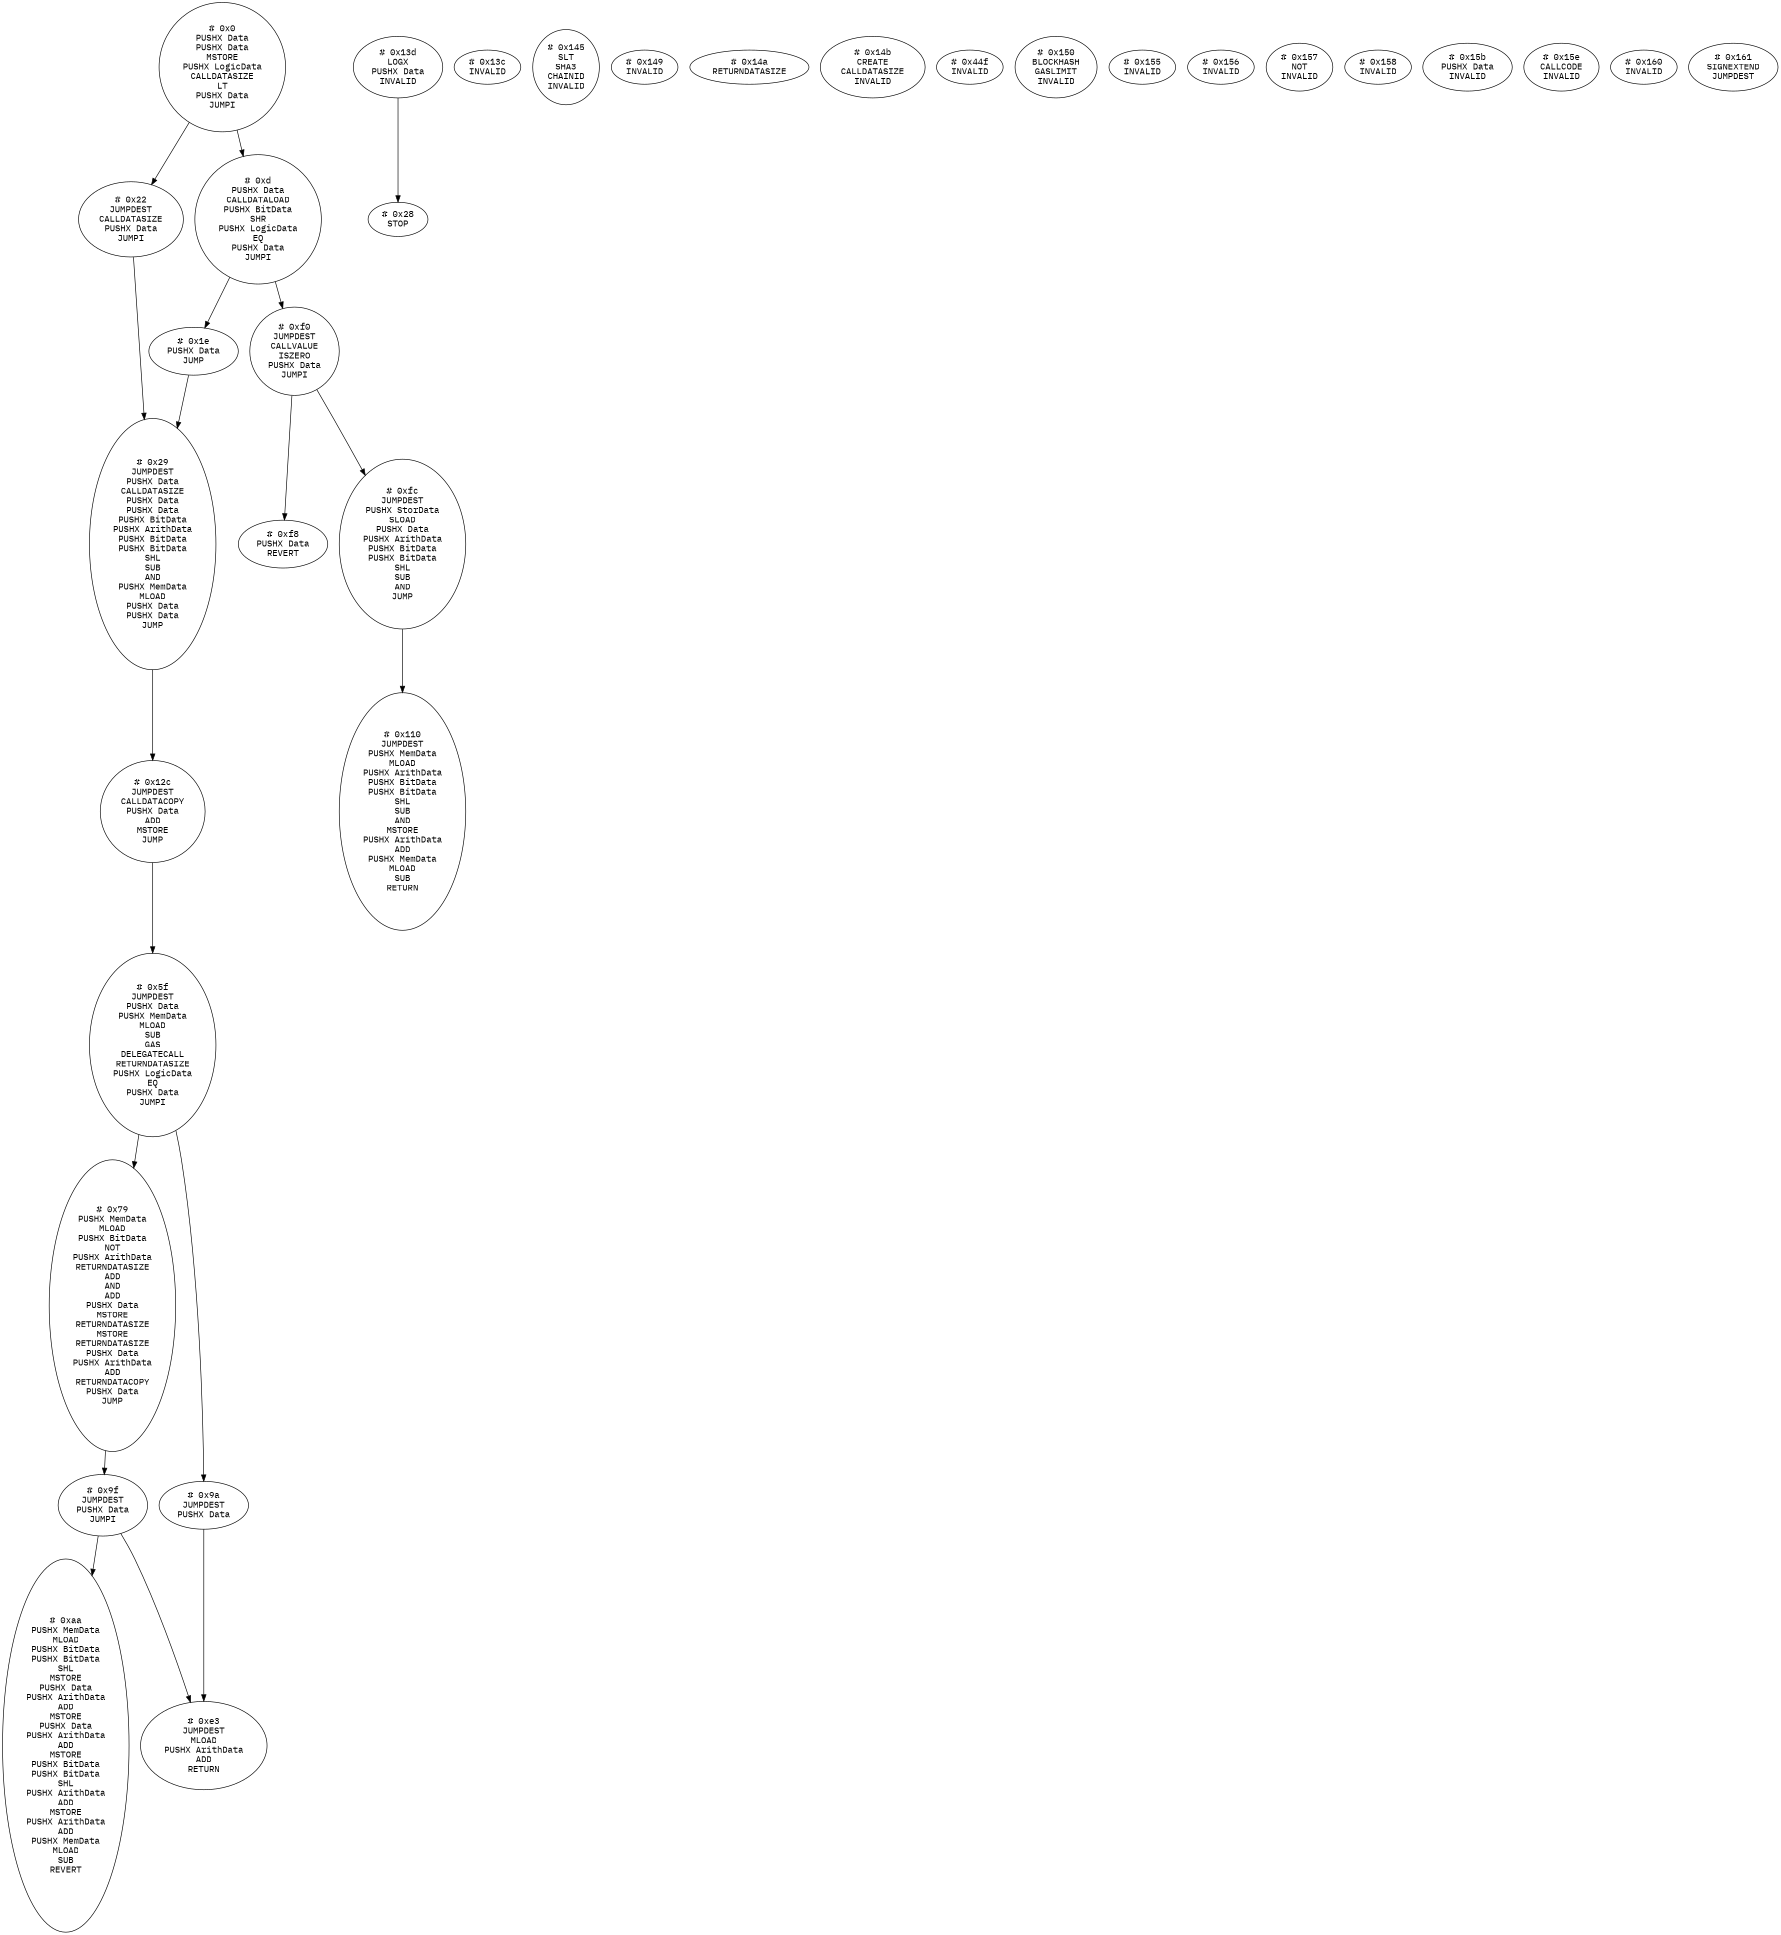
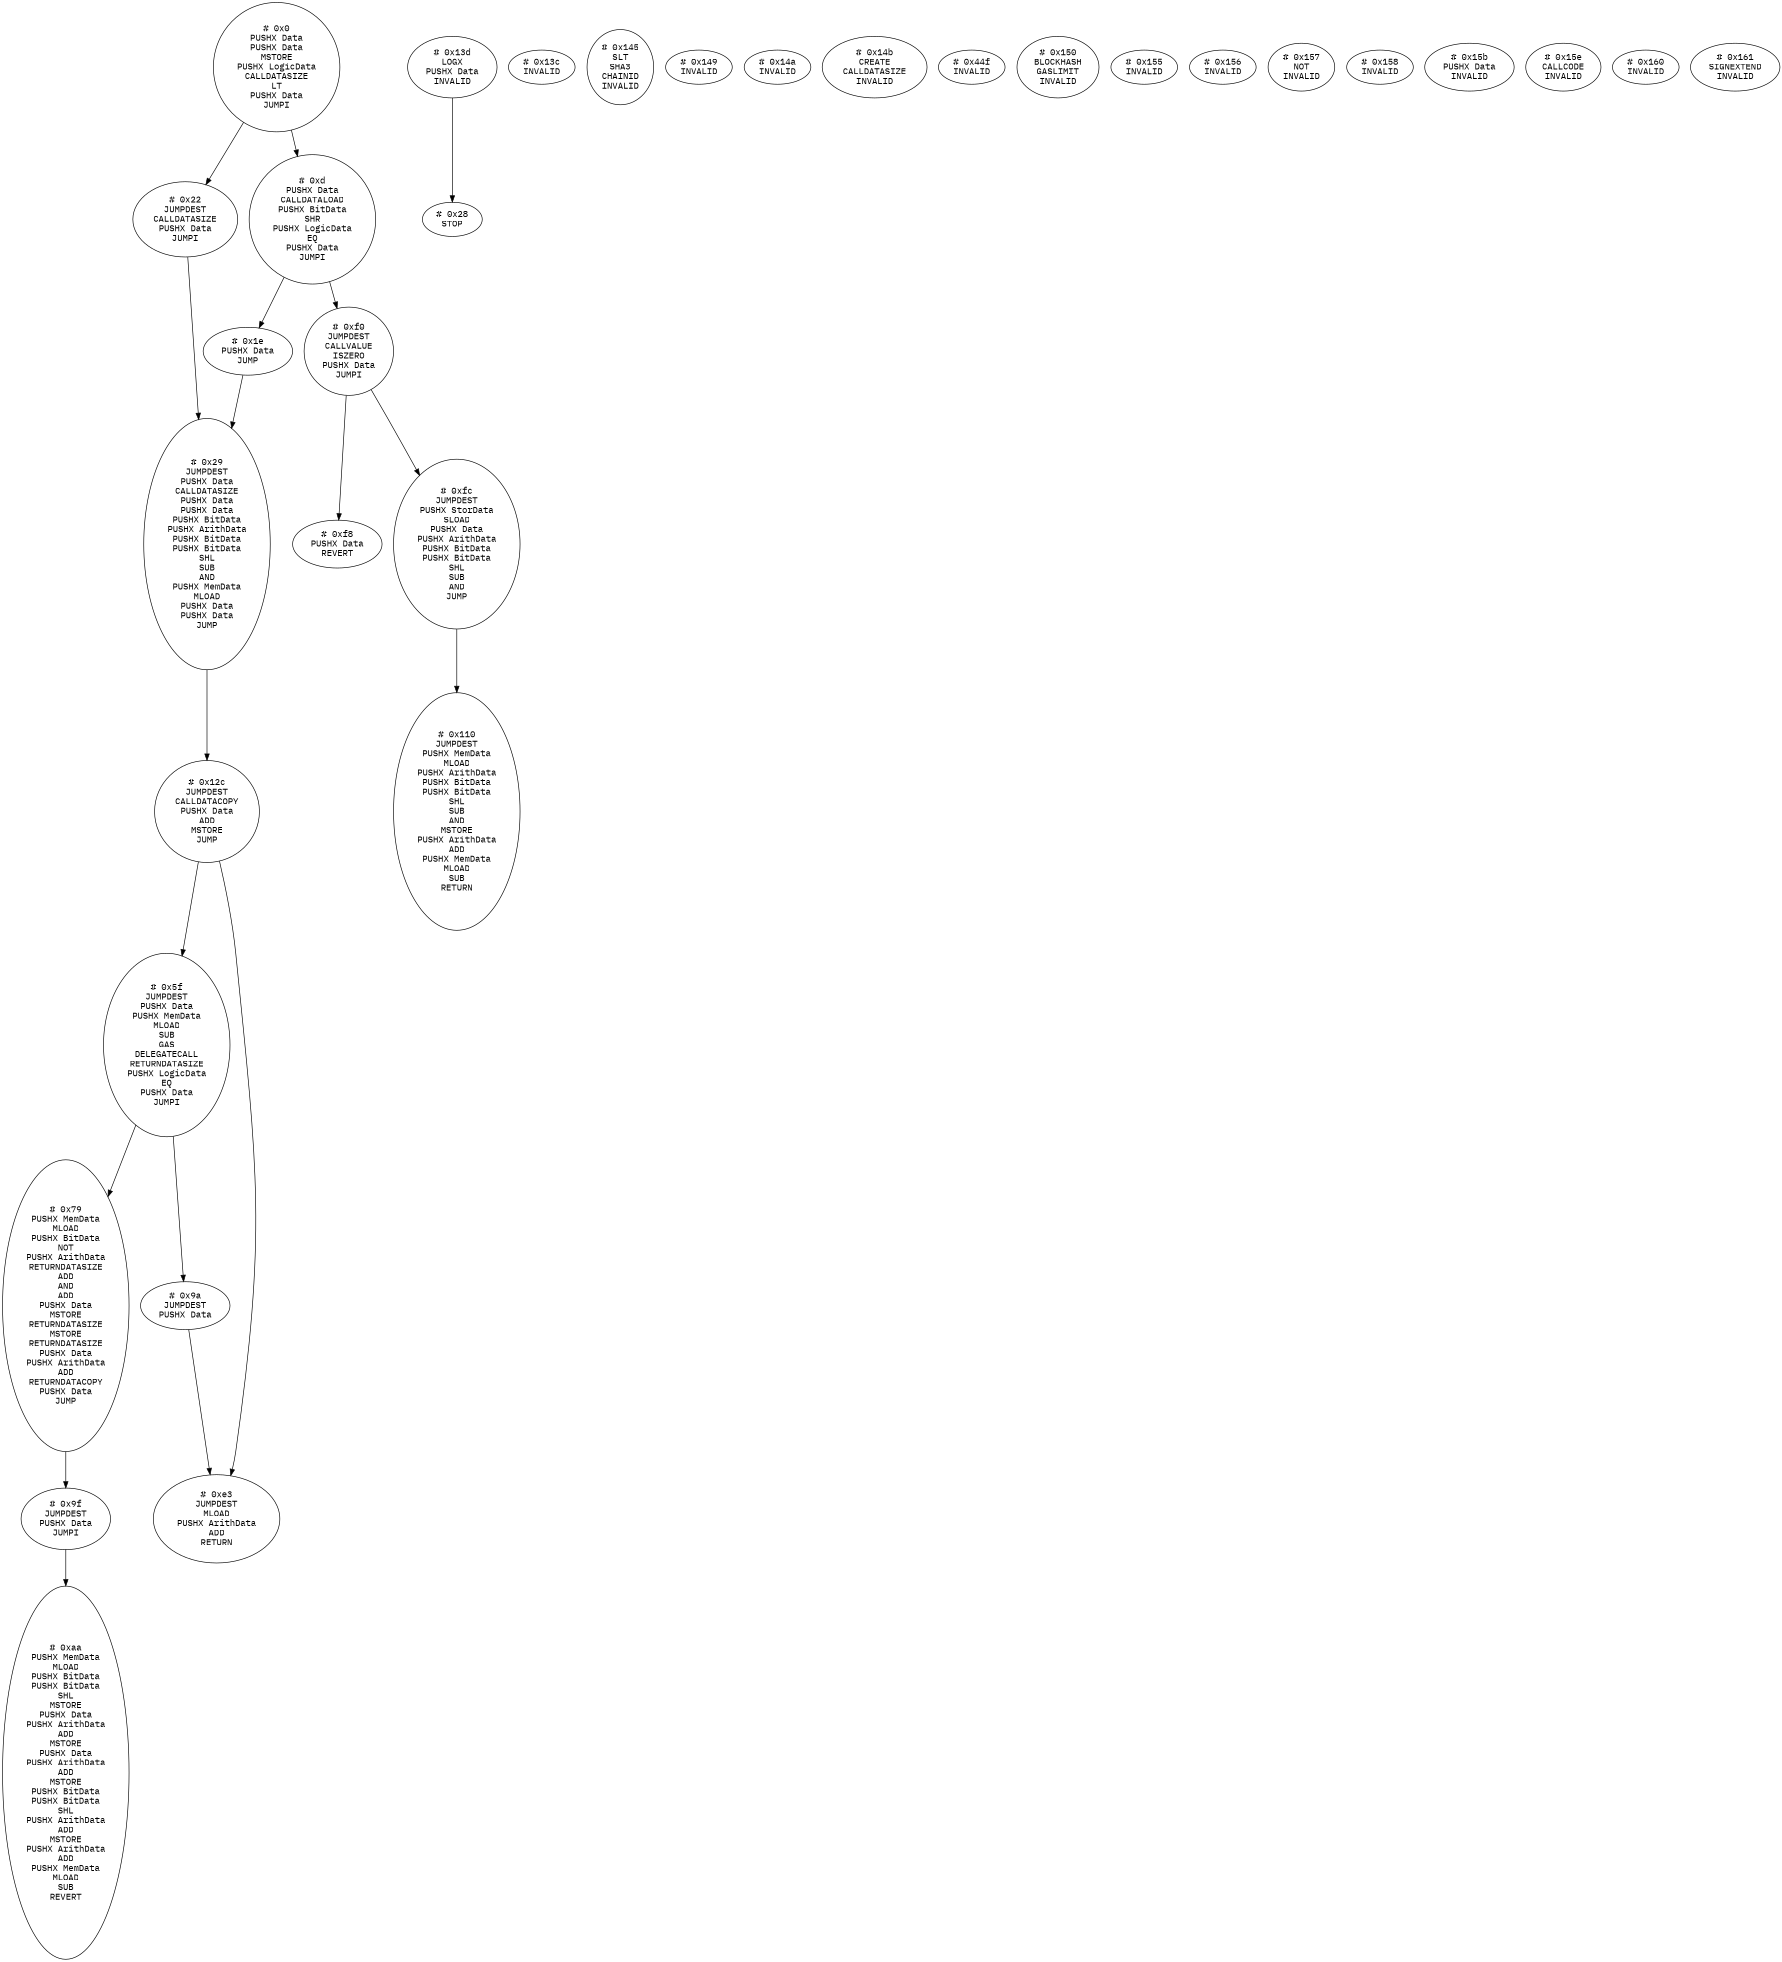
(749, 67) -> (778, 67)
(1733, 67) -> (1735, 67)
(158, 1613) -> (254, 1165)
